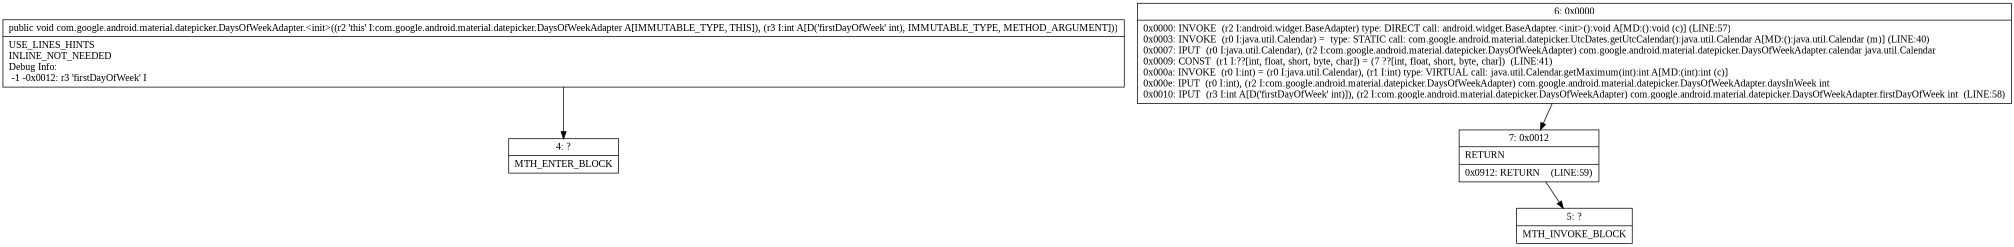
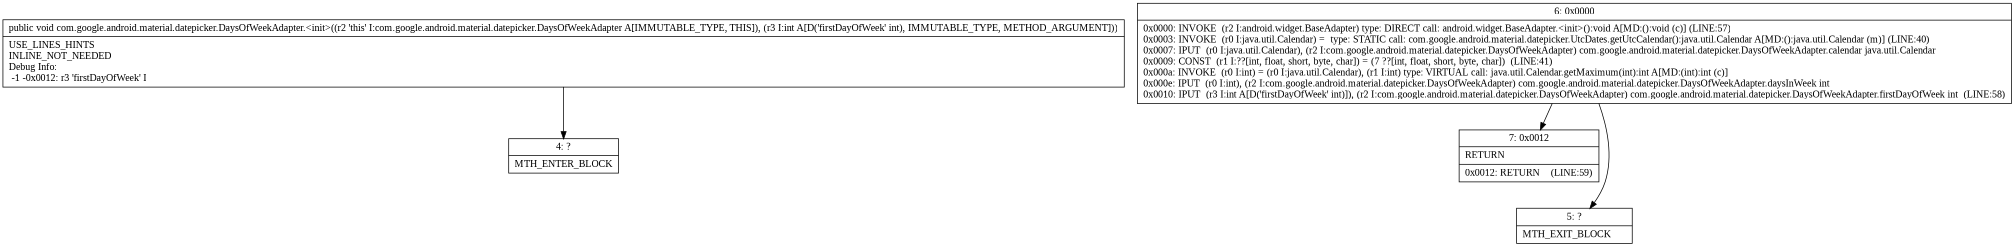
(1529, 173) -> (1529, 173)
(1552, 192) -> (1609, 154)
(1574, 234) -> (1567, 234)
